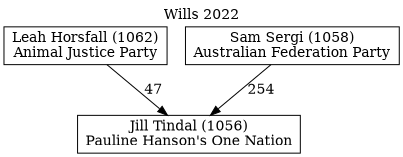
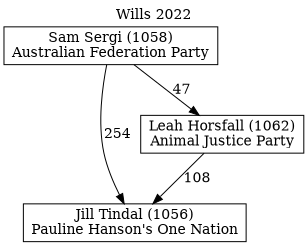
none -> (163, 87)
(154, 90) -> (197, 179)
